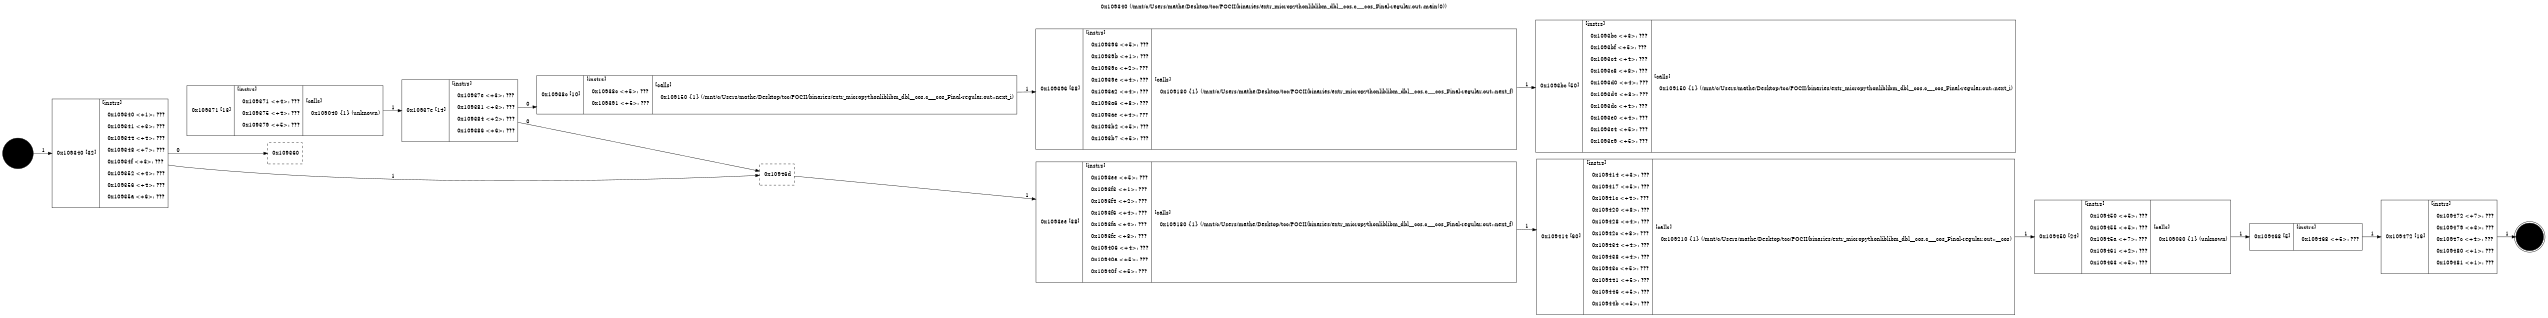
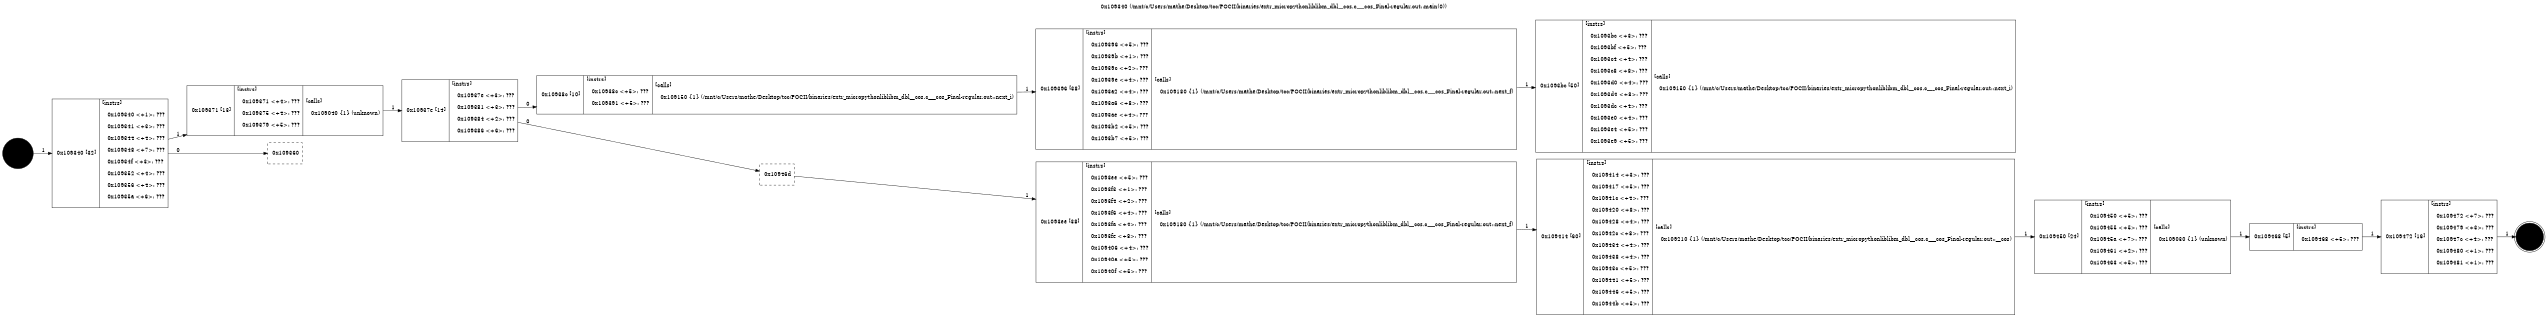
(462, 180) -> (176, 137)
